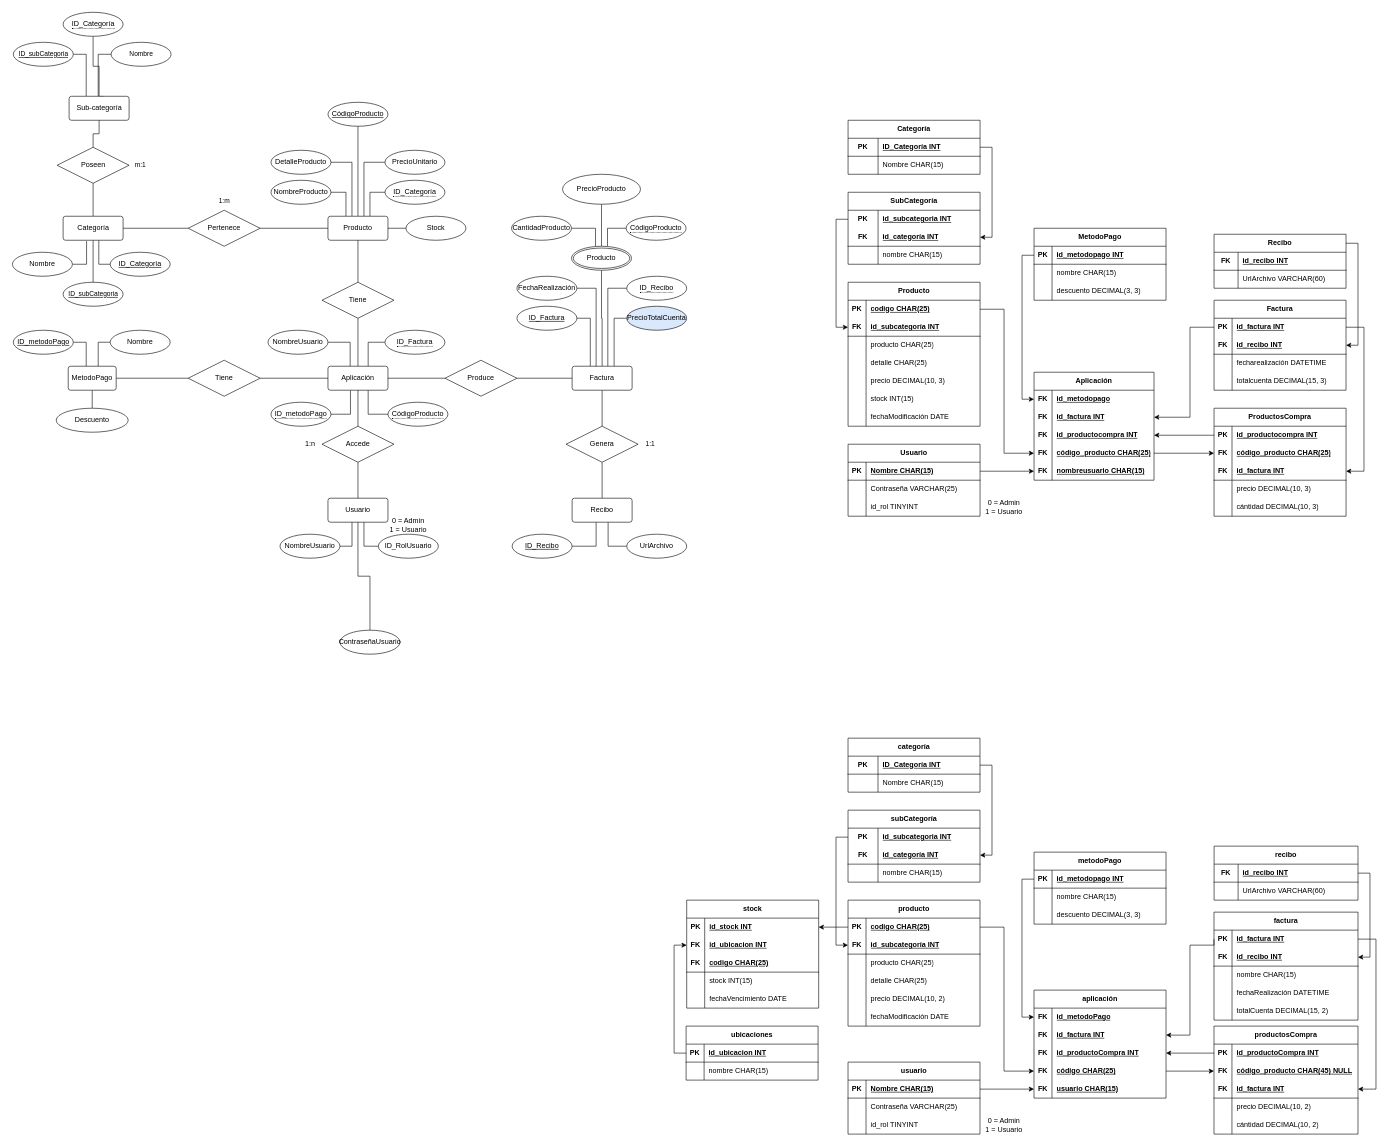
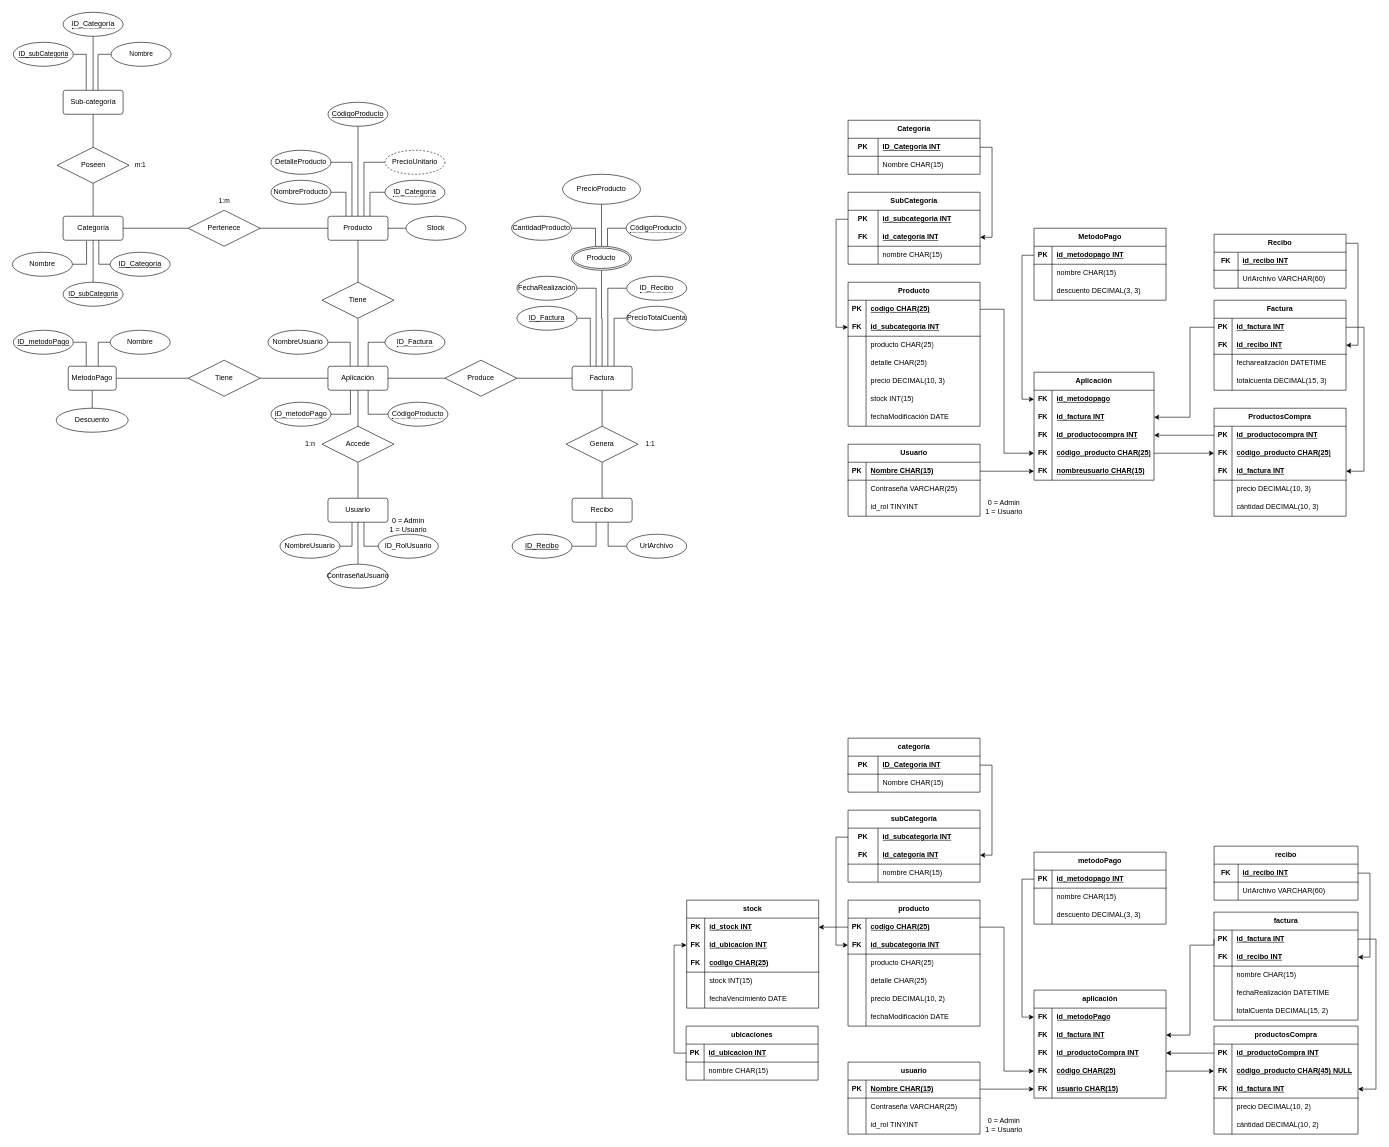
(99, 108) -> (93, 102)
(415, 162) -> (415, 162)
(657, 318) -> (657, 318)
(370, 642) -> (358, 576)
